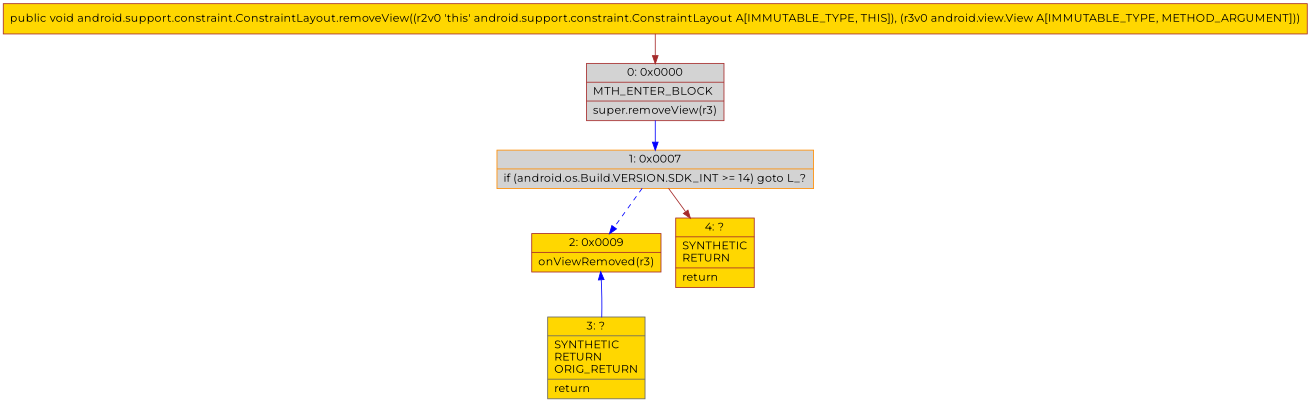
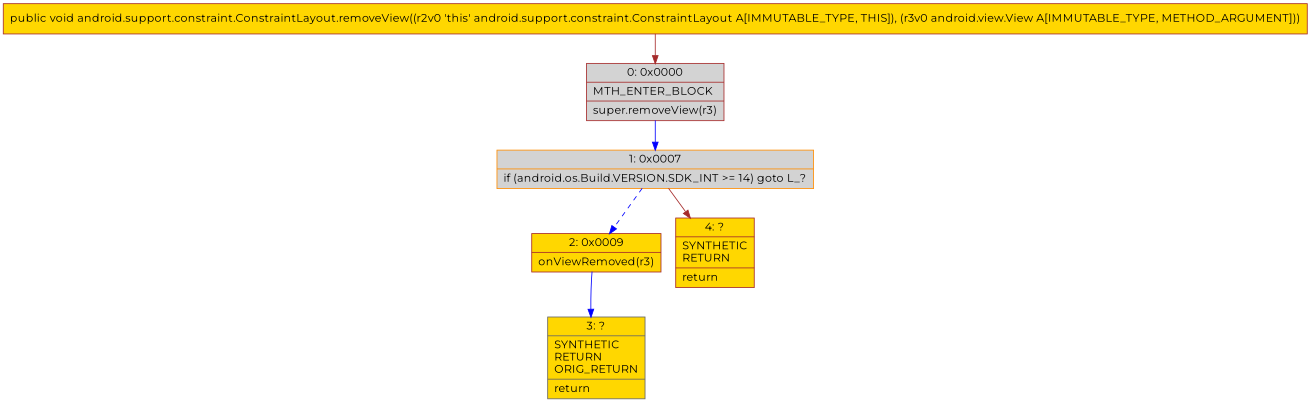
(602, 299) -> (591, 290)
